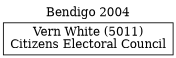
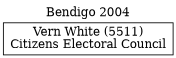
(88, 39) -> (88, 39)
